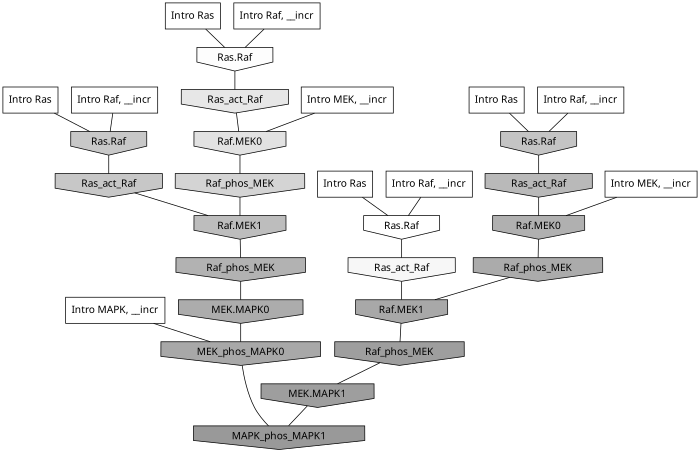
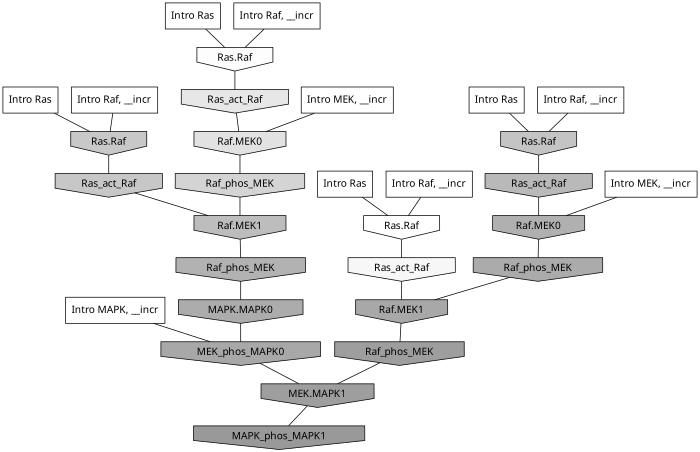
(241, 310) -> (241, 310)
(250, 398) -> (279, 374)
